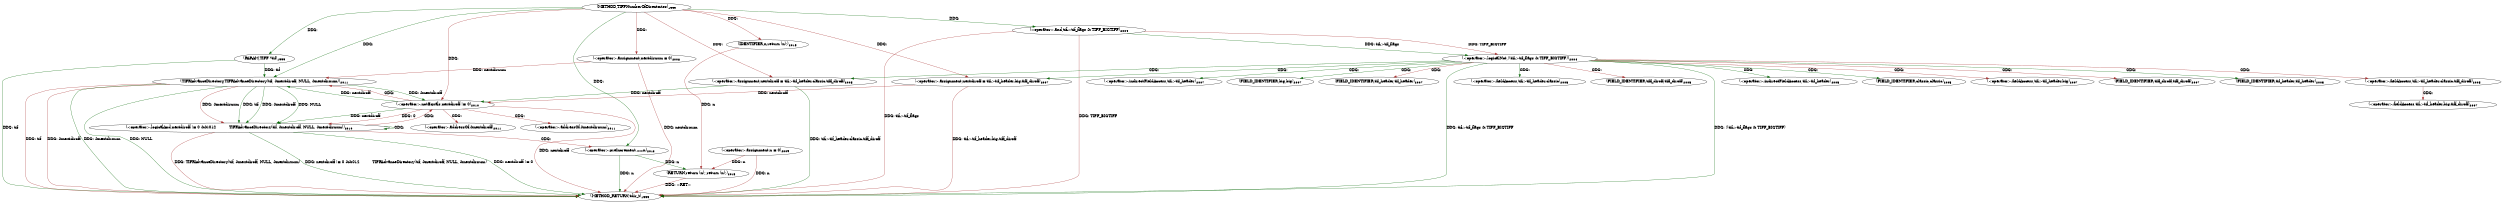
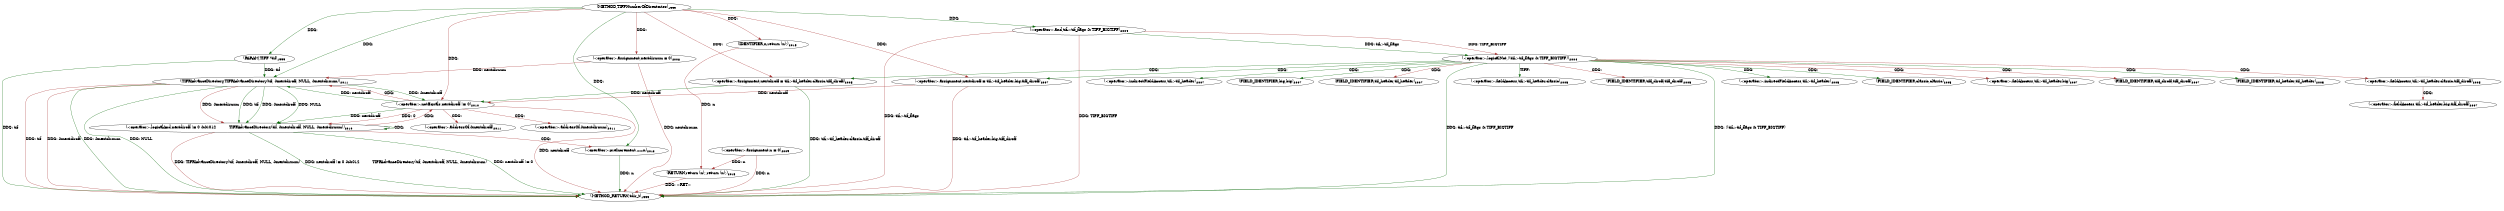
(1525, 70) -> (1525, 70)
(659, 162) -> none
